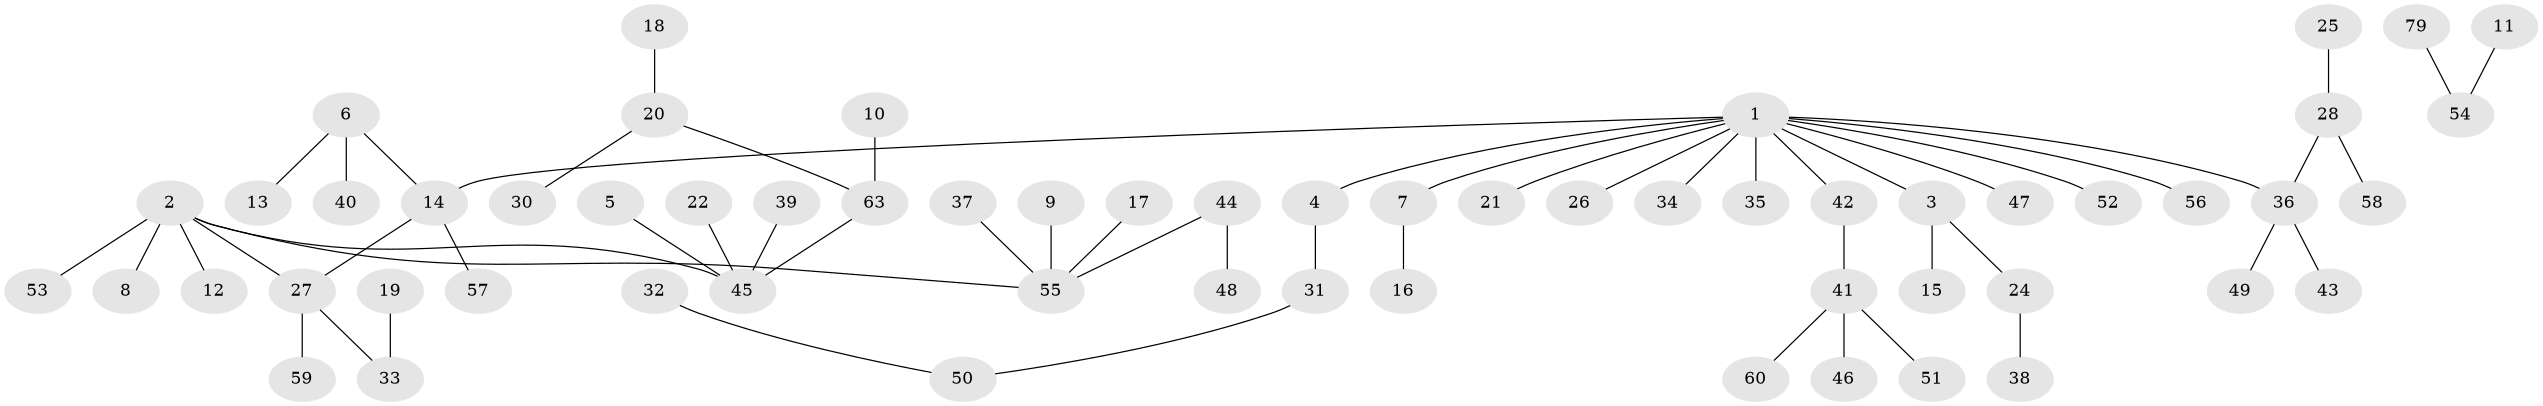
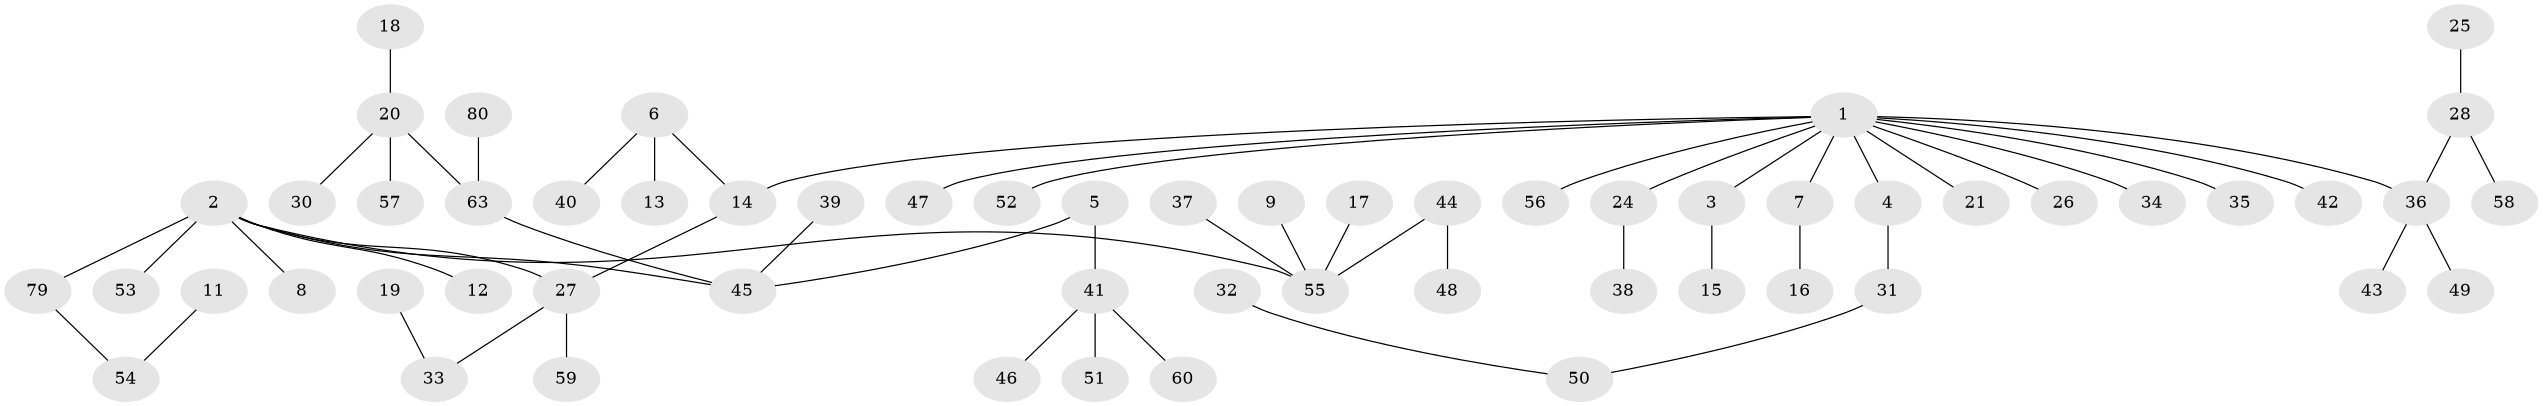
(875, 115) -> (478, 115)
(699, 203) -> none
(452, 239) -> (390, 159)
none -> (126, 247)
(1844, 247) -> (1095, 247)
(1976, 247) -> (1732, 156)
